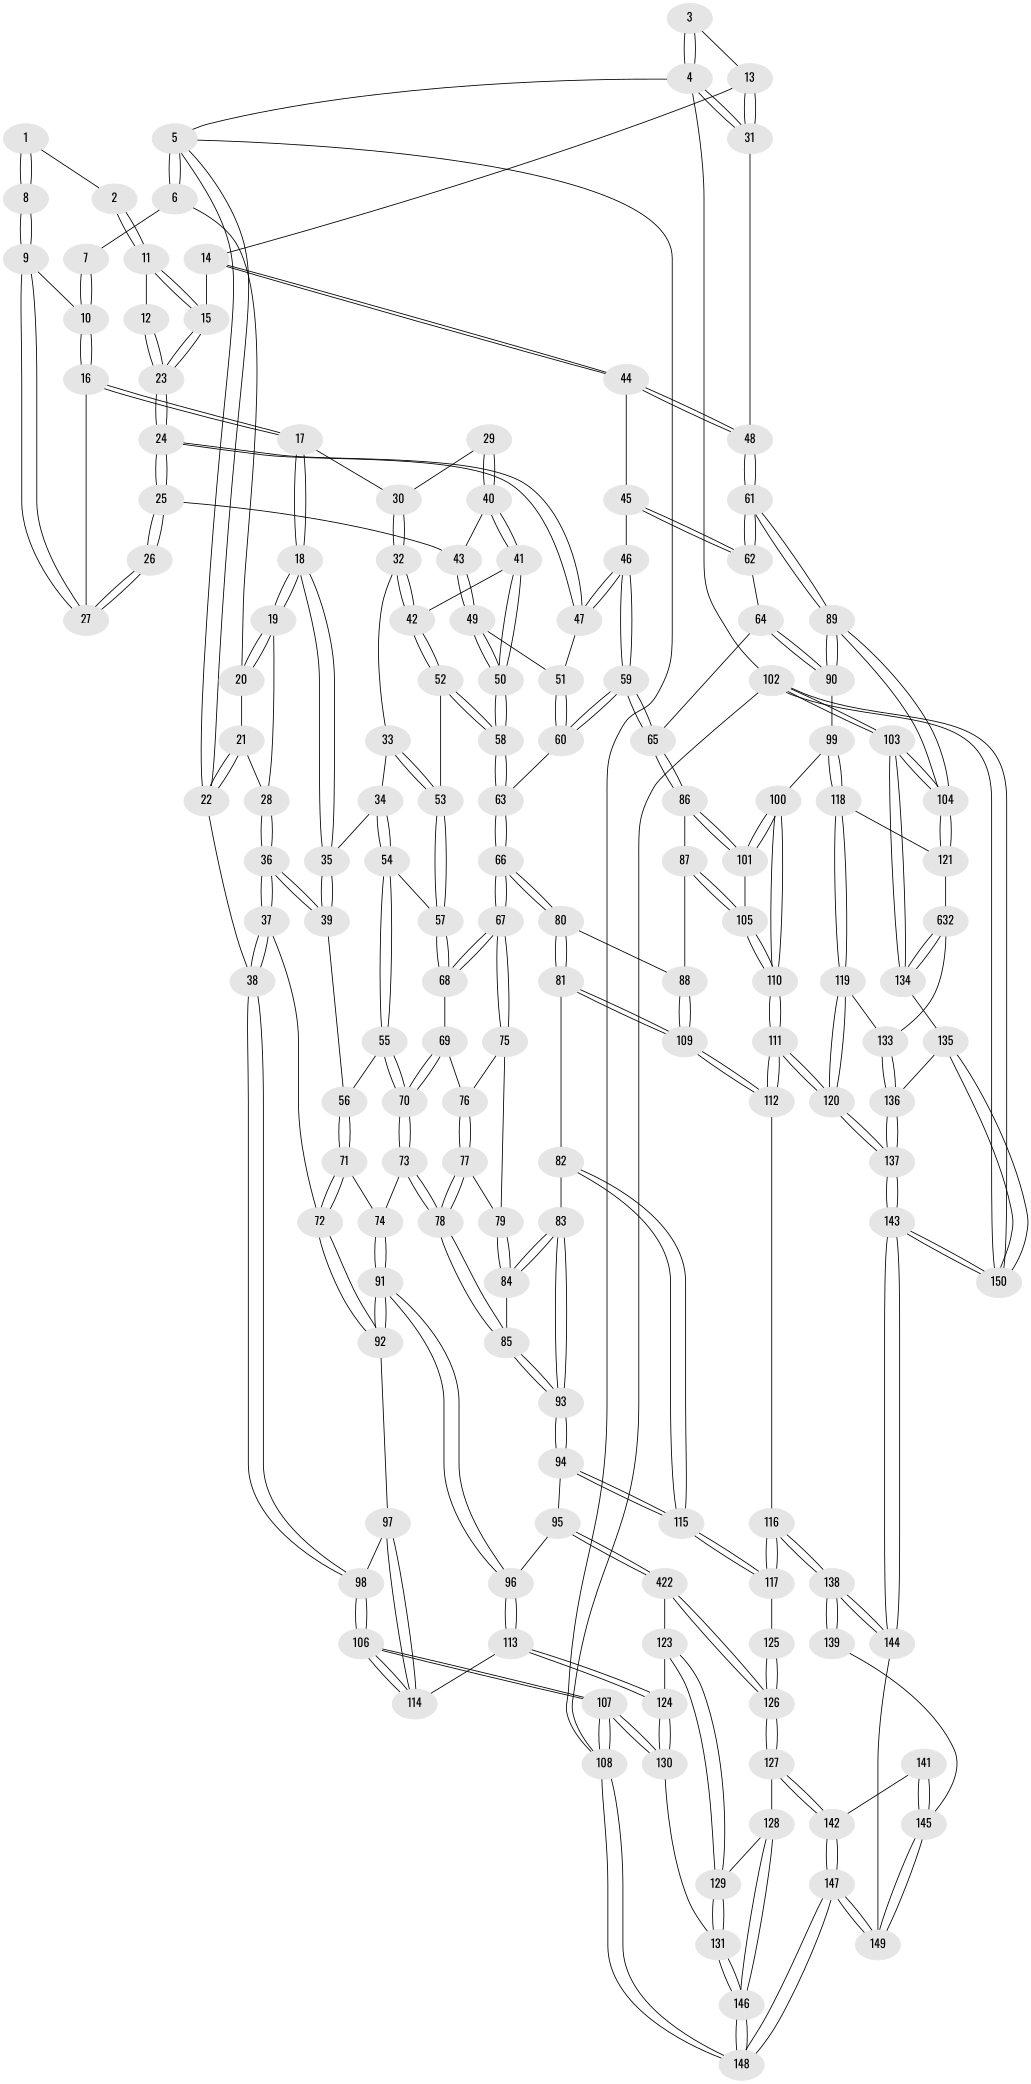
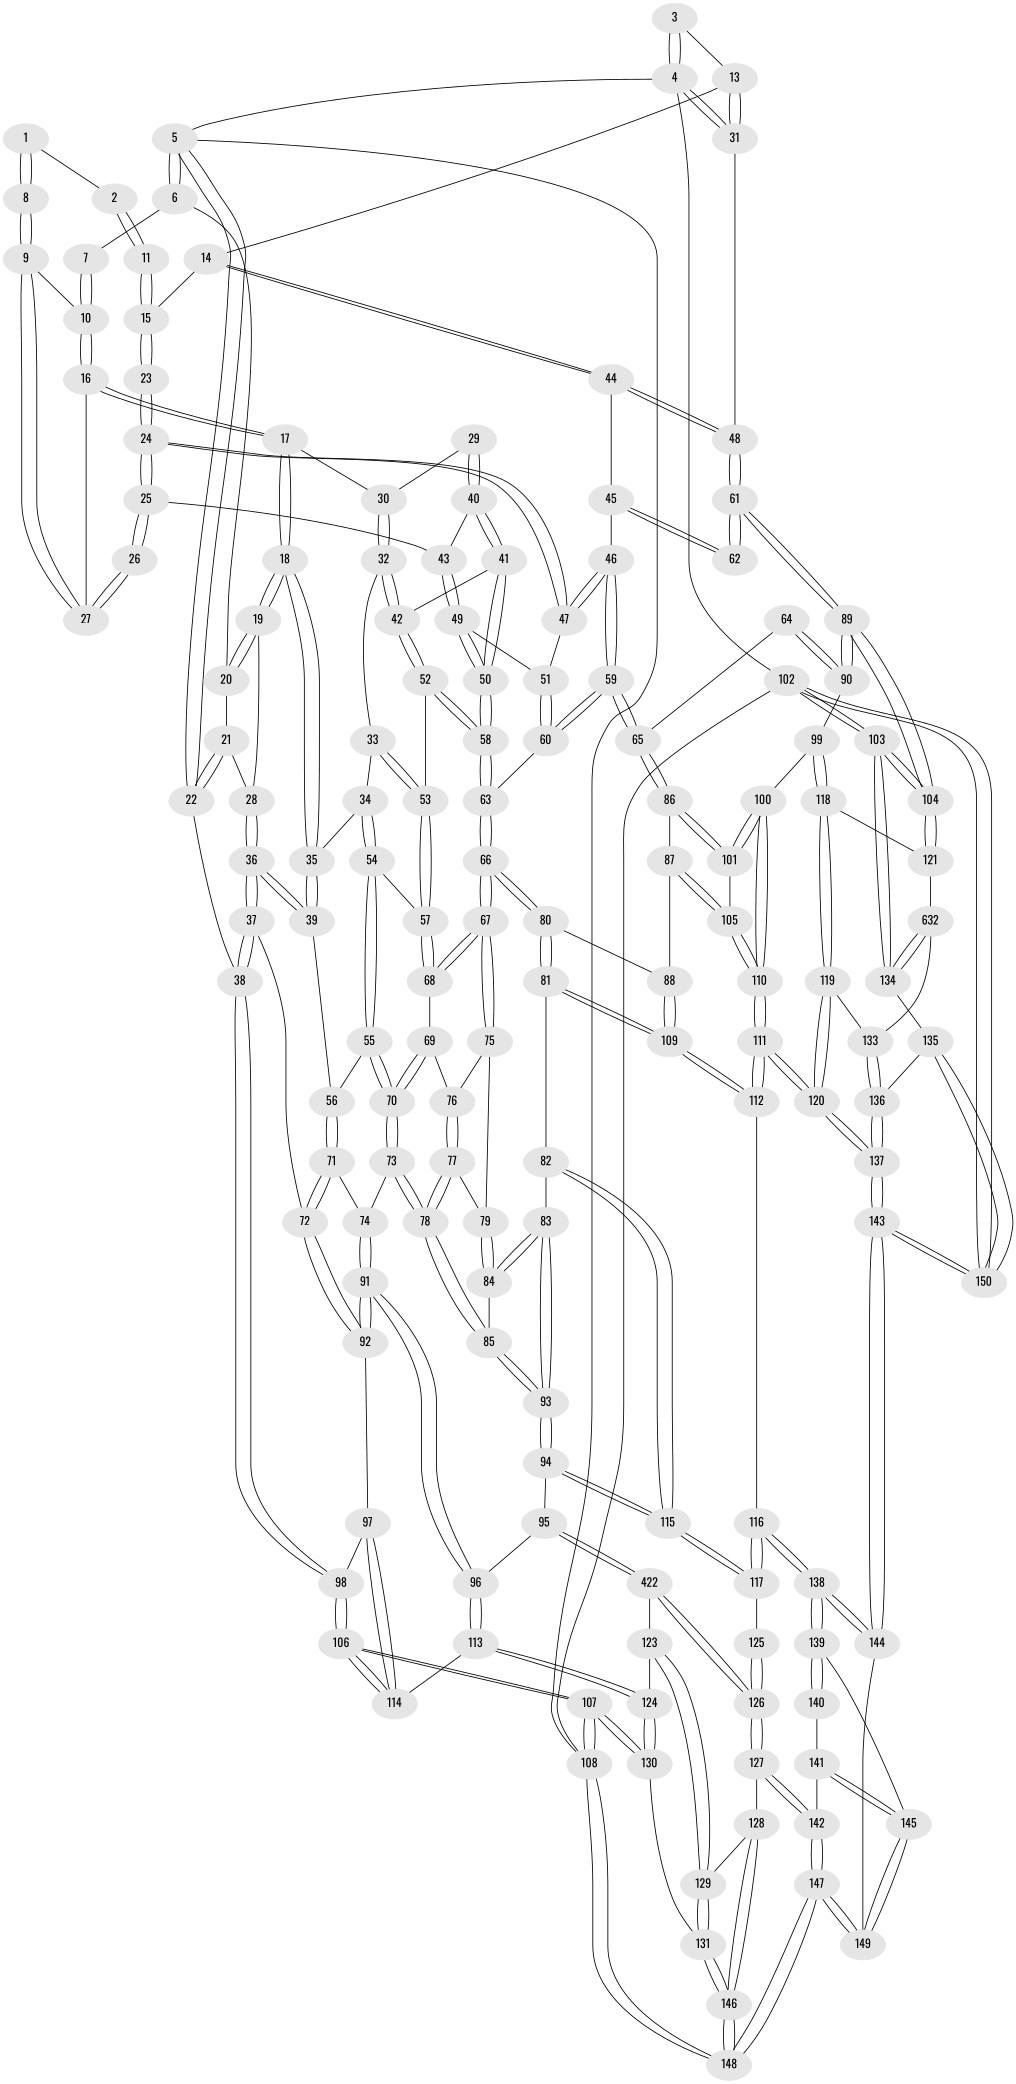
(146, 319) -> none
(755, 590) -> none
none -> (817, 1704)
